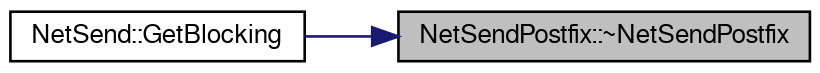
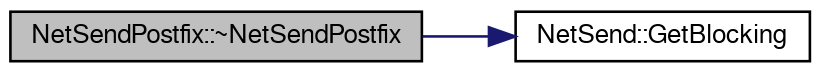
(338, 36) -> (456, 36)
